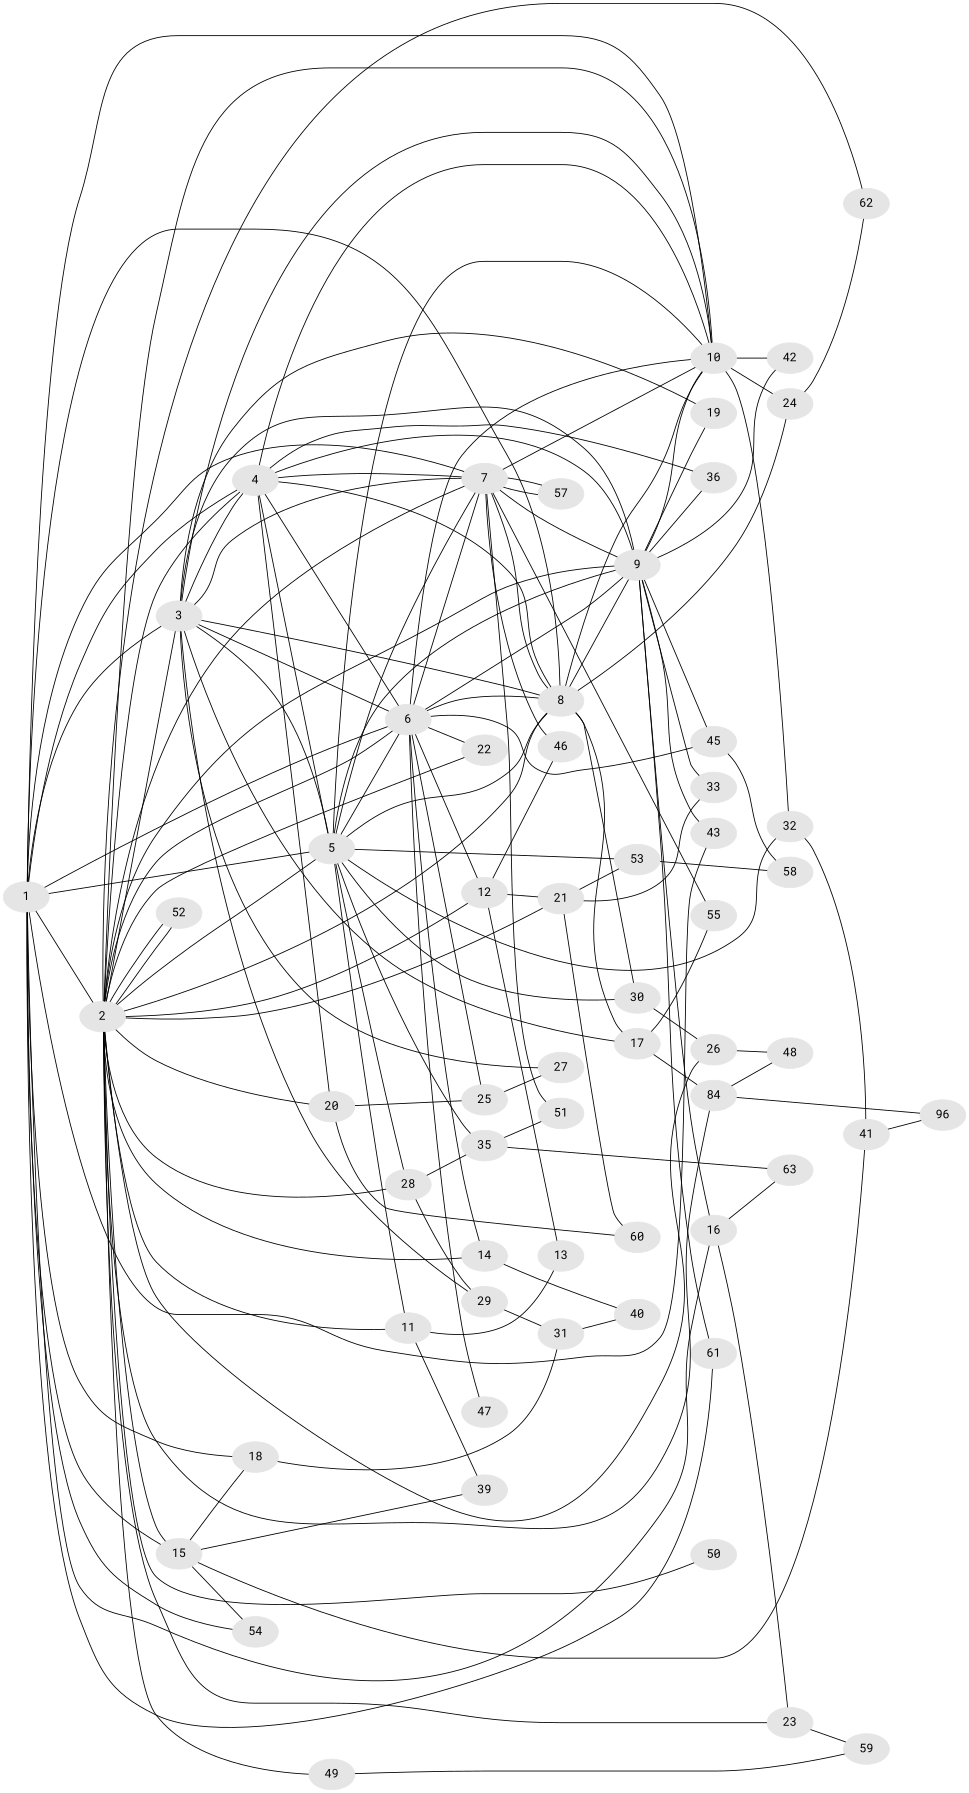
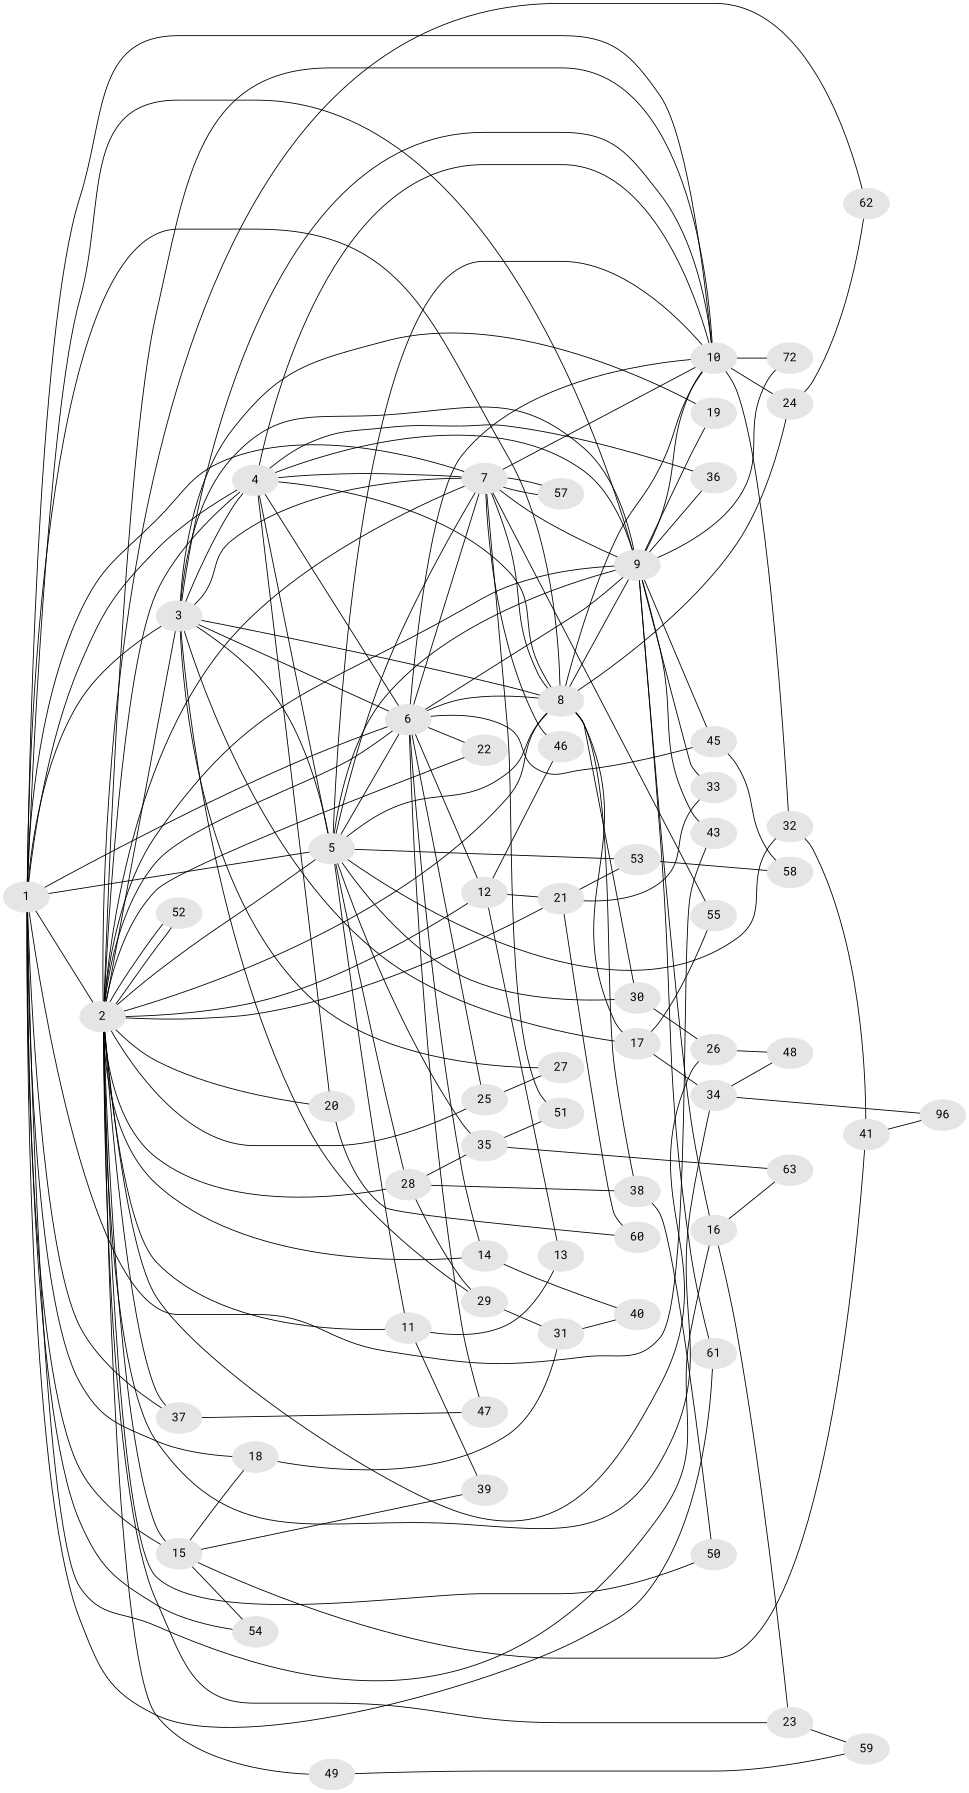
none -> (121, 124)
(790, 358) -> (790, 358)
(714, 1096) -> (714, 1096)
(408, 1103) -> (268, 1146)
none -> (637, 1191)
none -> (179, 1418)
